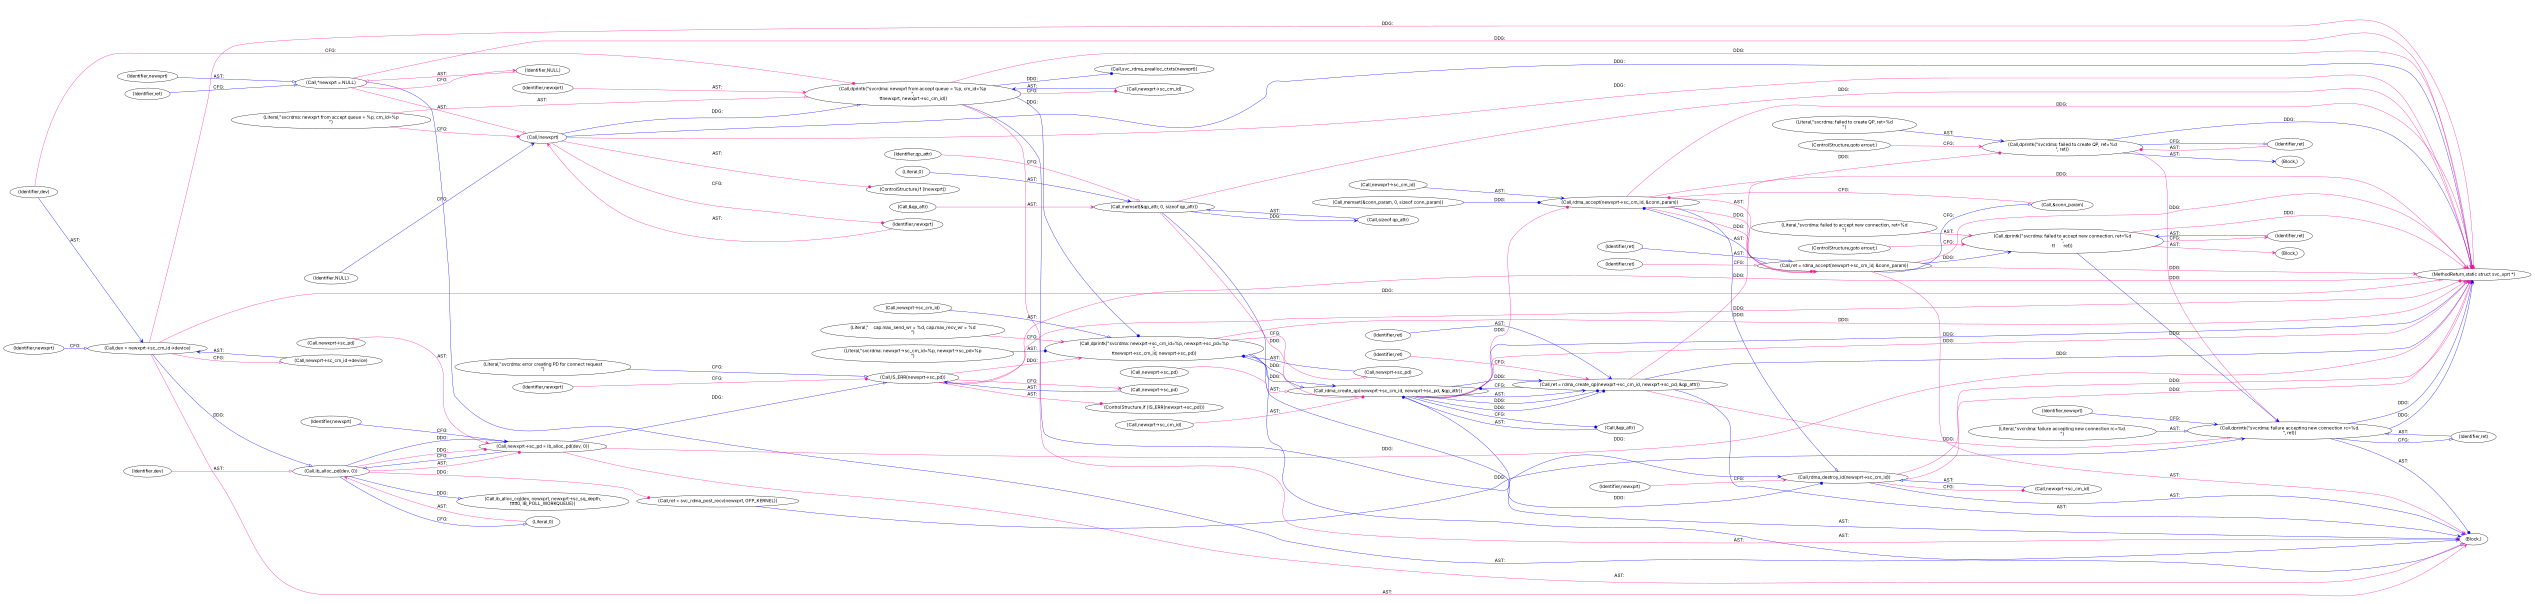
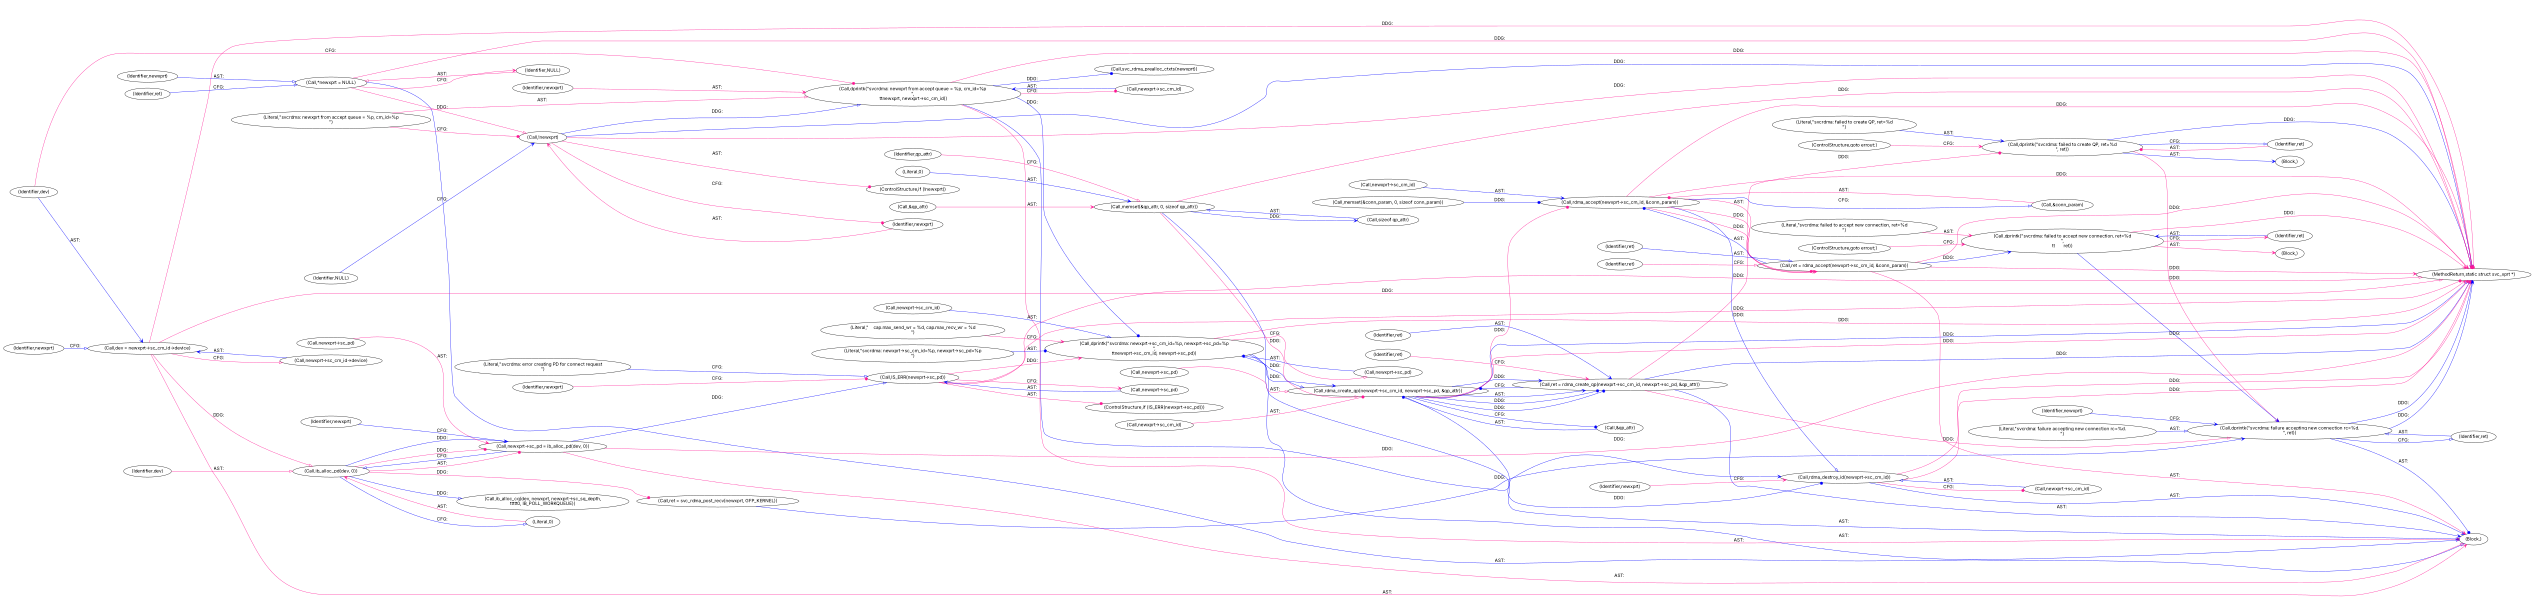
(443, 107) -> (443, 107)
(1844, 190) -> (1844, 190)
(1942, 231) -> (1858, 208)
(221, 423) -> (221, 423)
